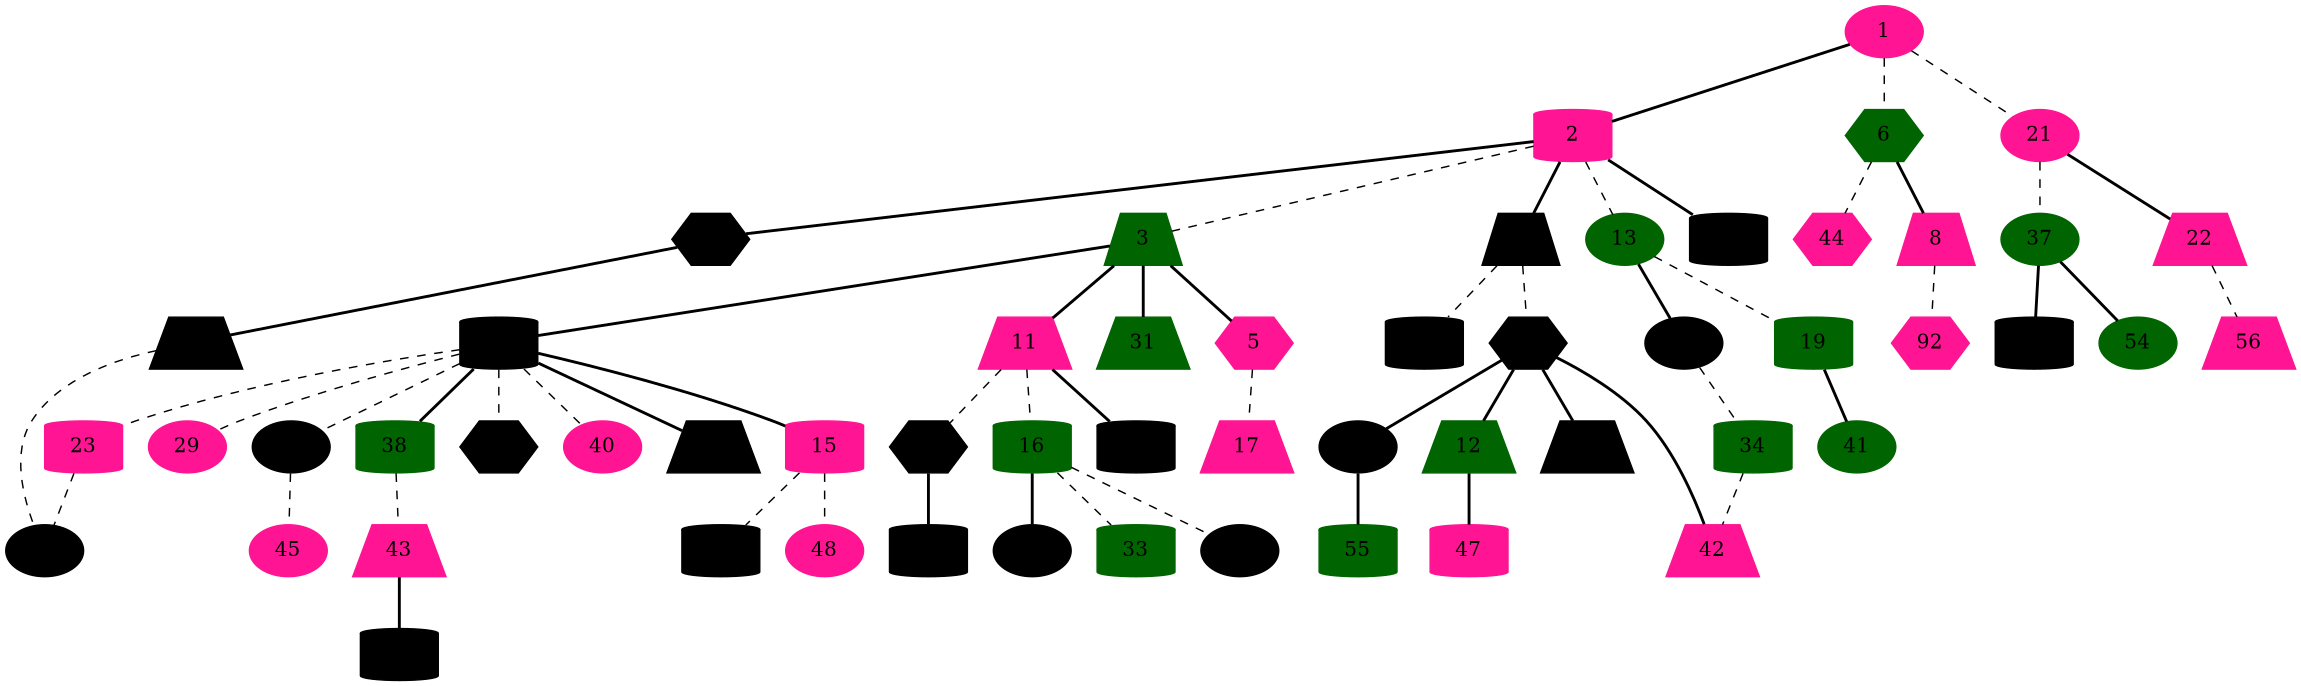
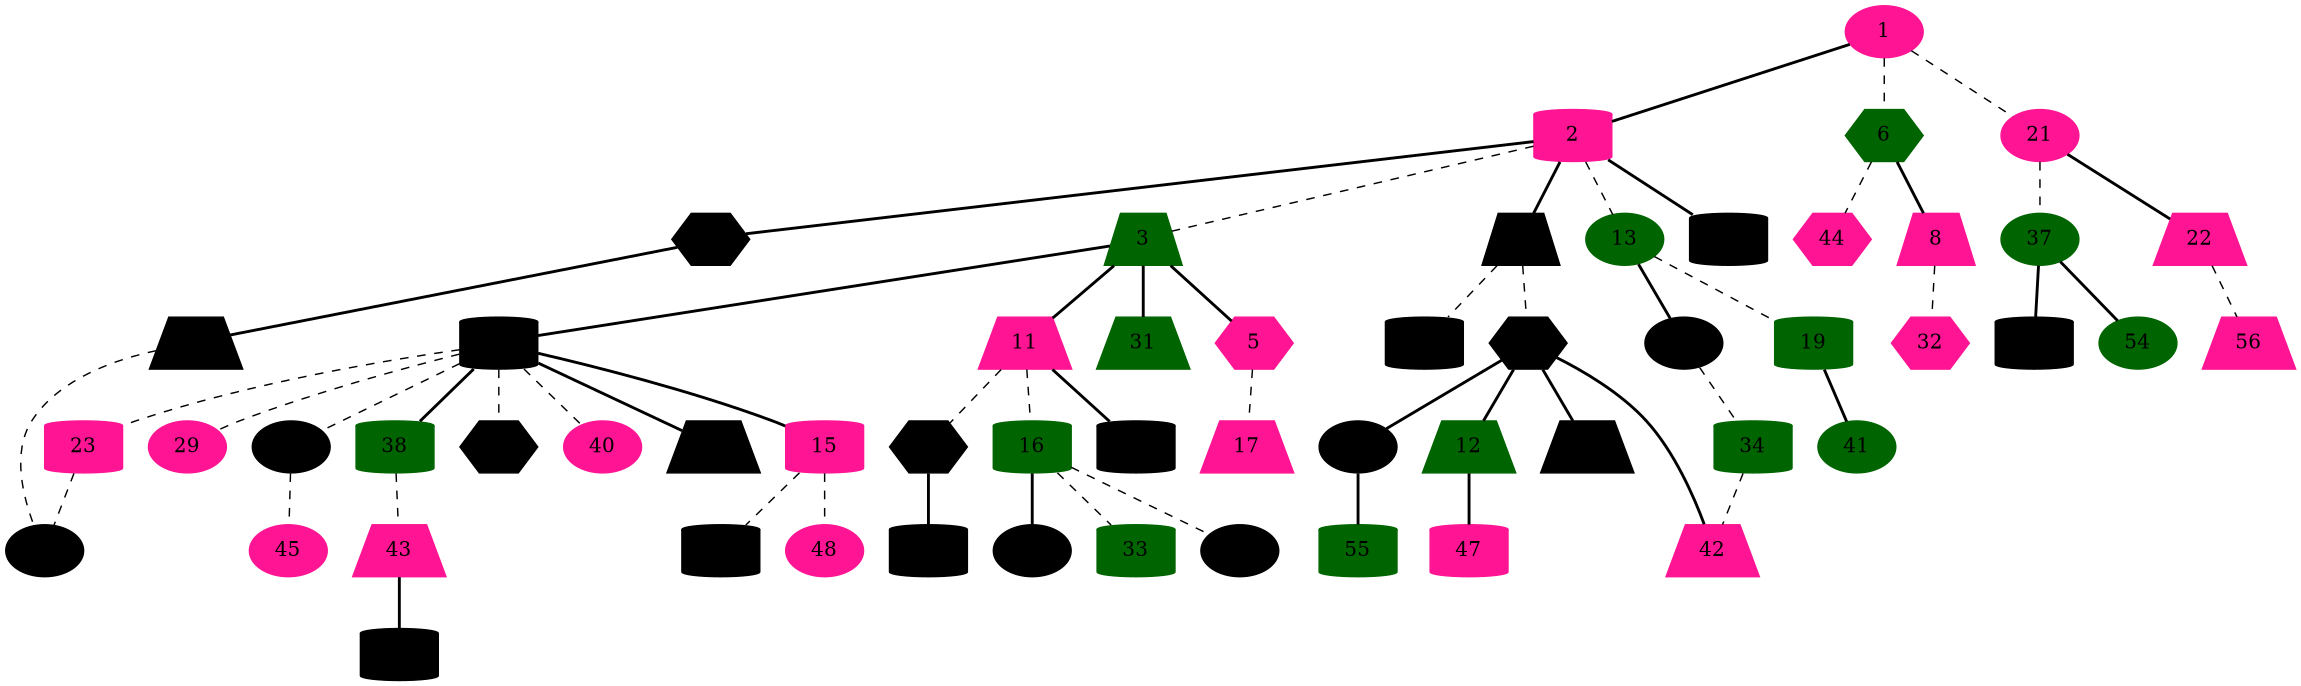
(1930, 343) -> (1930, 343)
